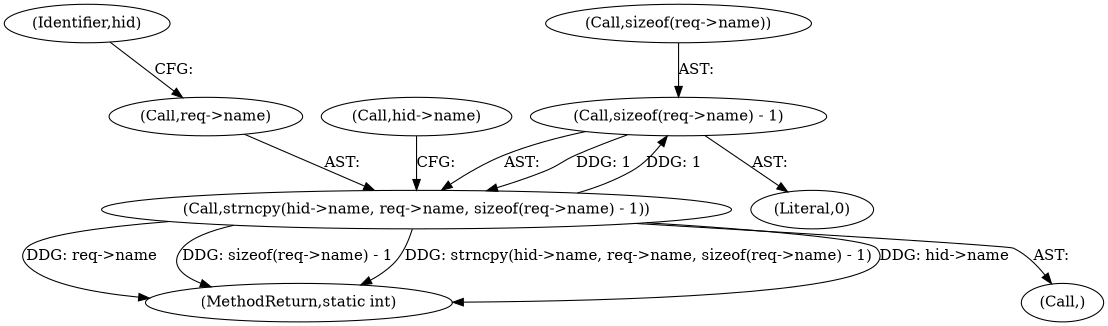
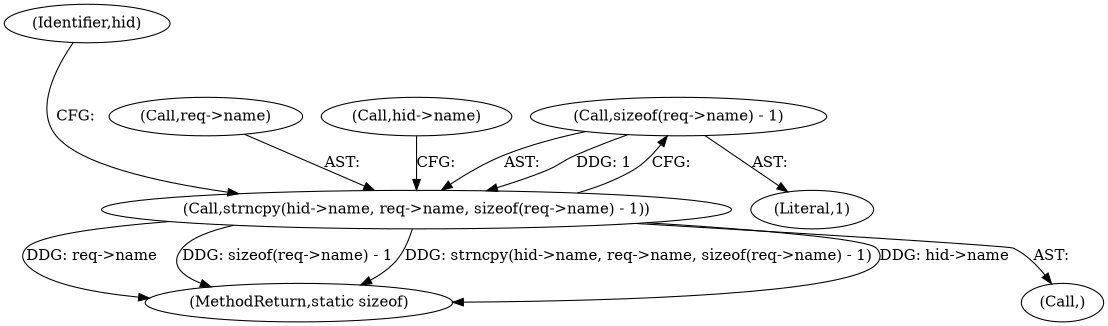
(679, 24) -> none
(142, 67) -> (90, 158)
(674, 163) -> (674, 163)
(812, 210) -> (812, 210)
(299, 303) -> (299, 303)
